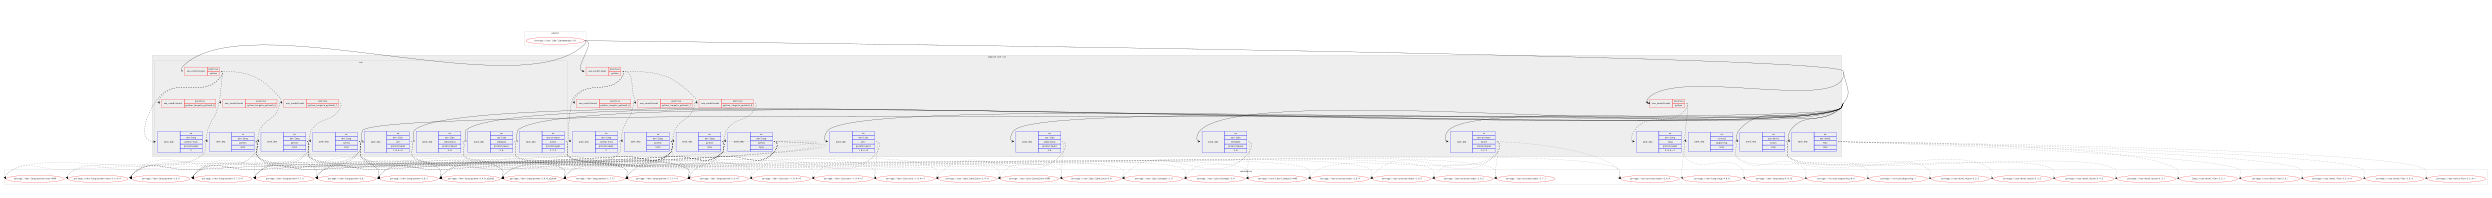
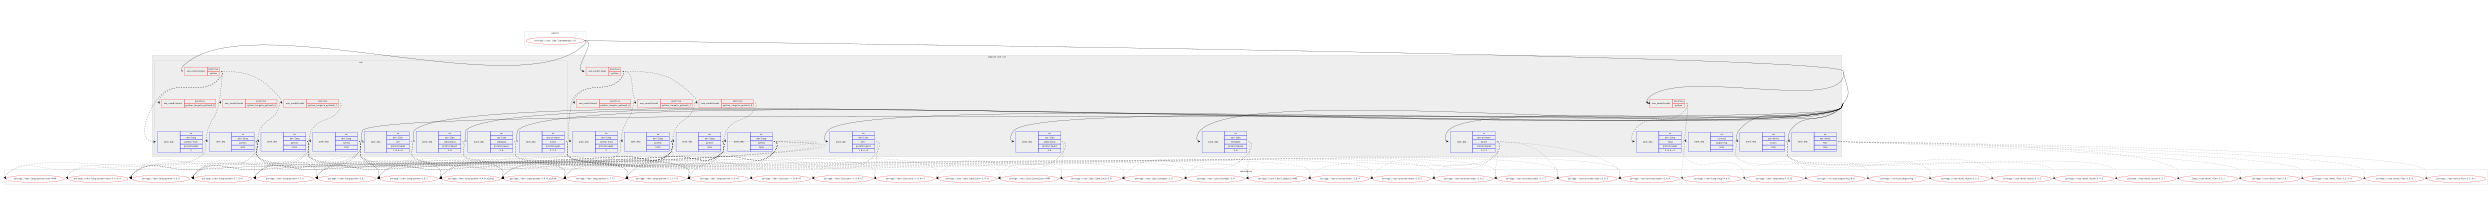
none -> (1588, 179)
